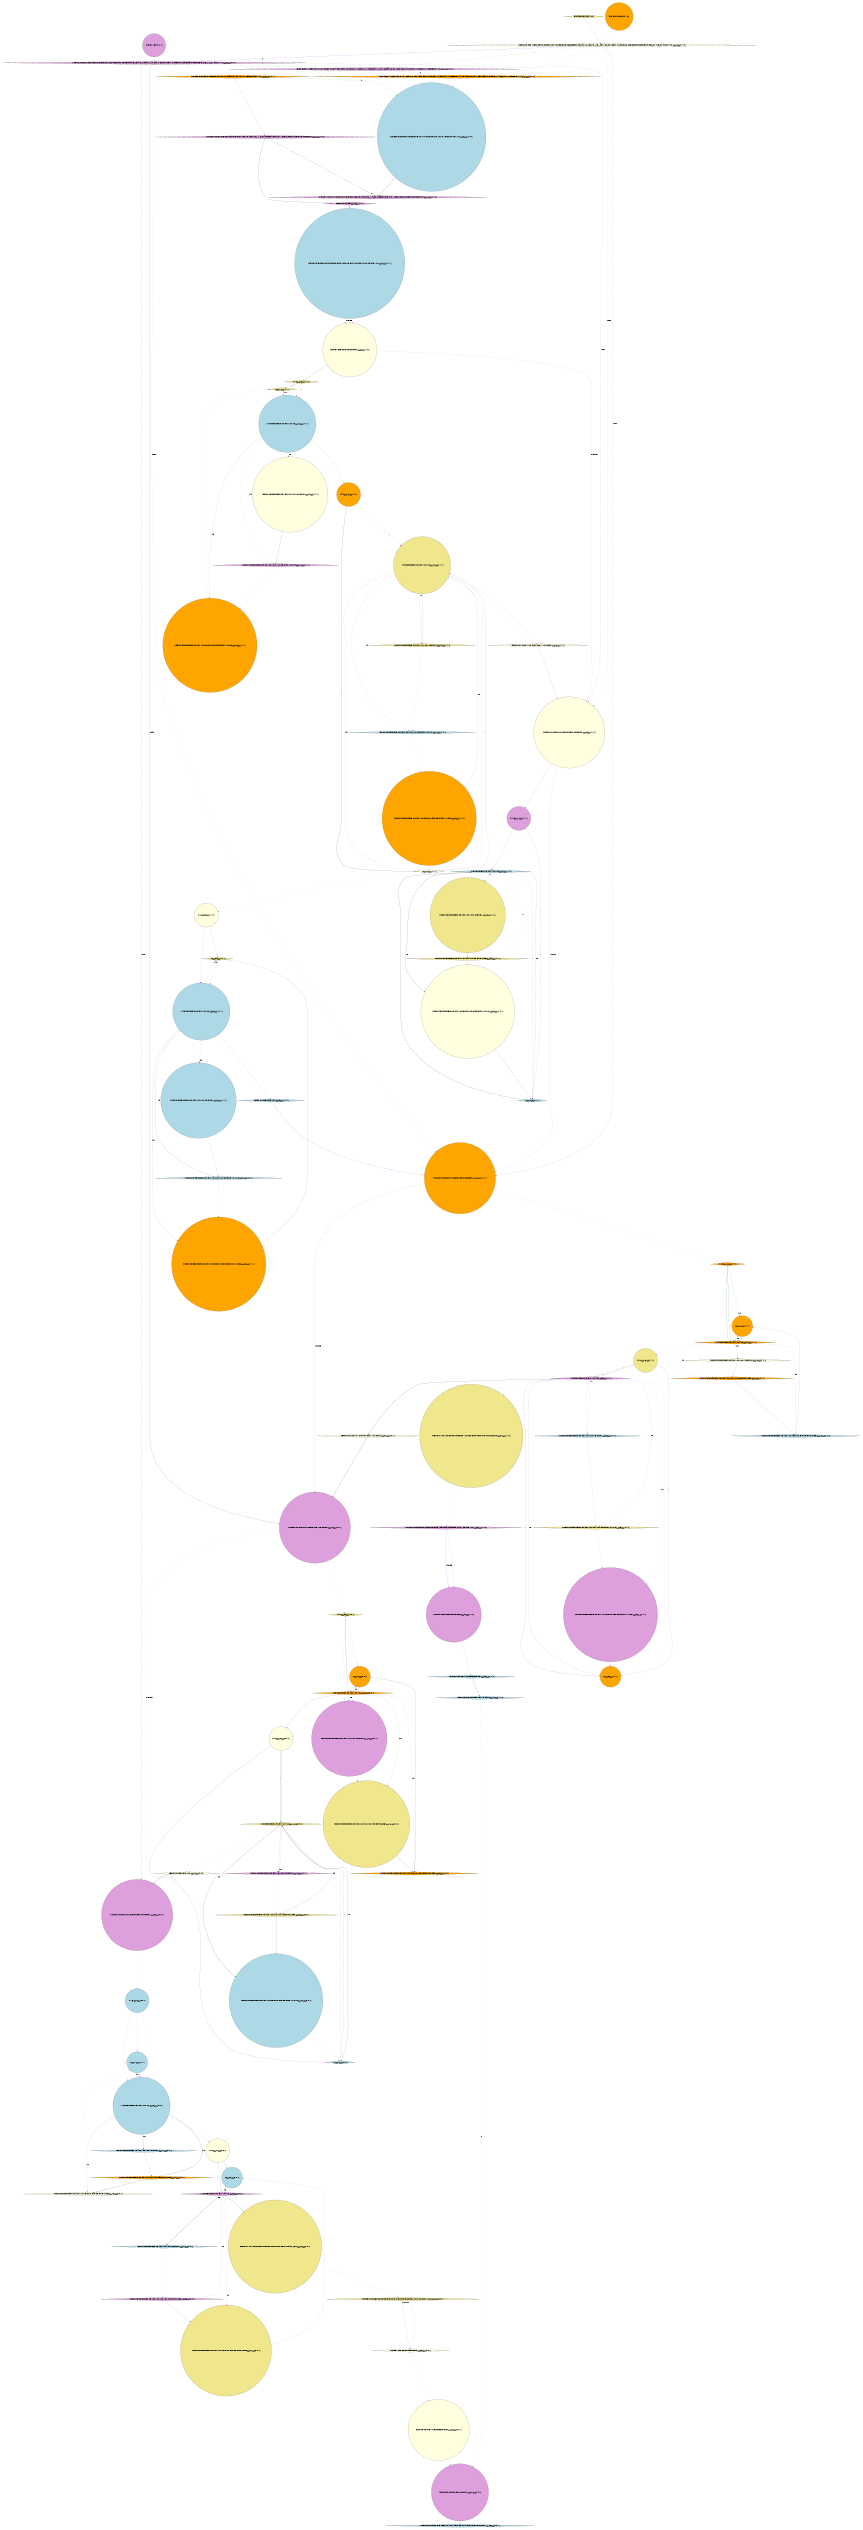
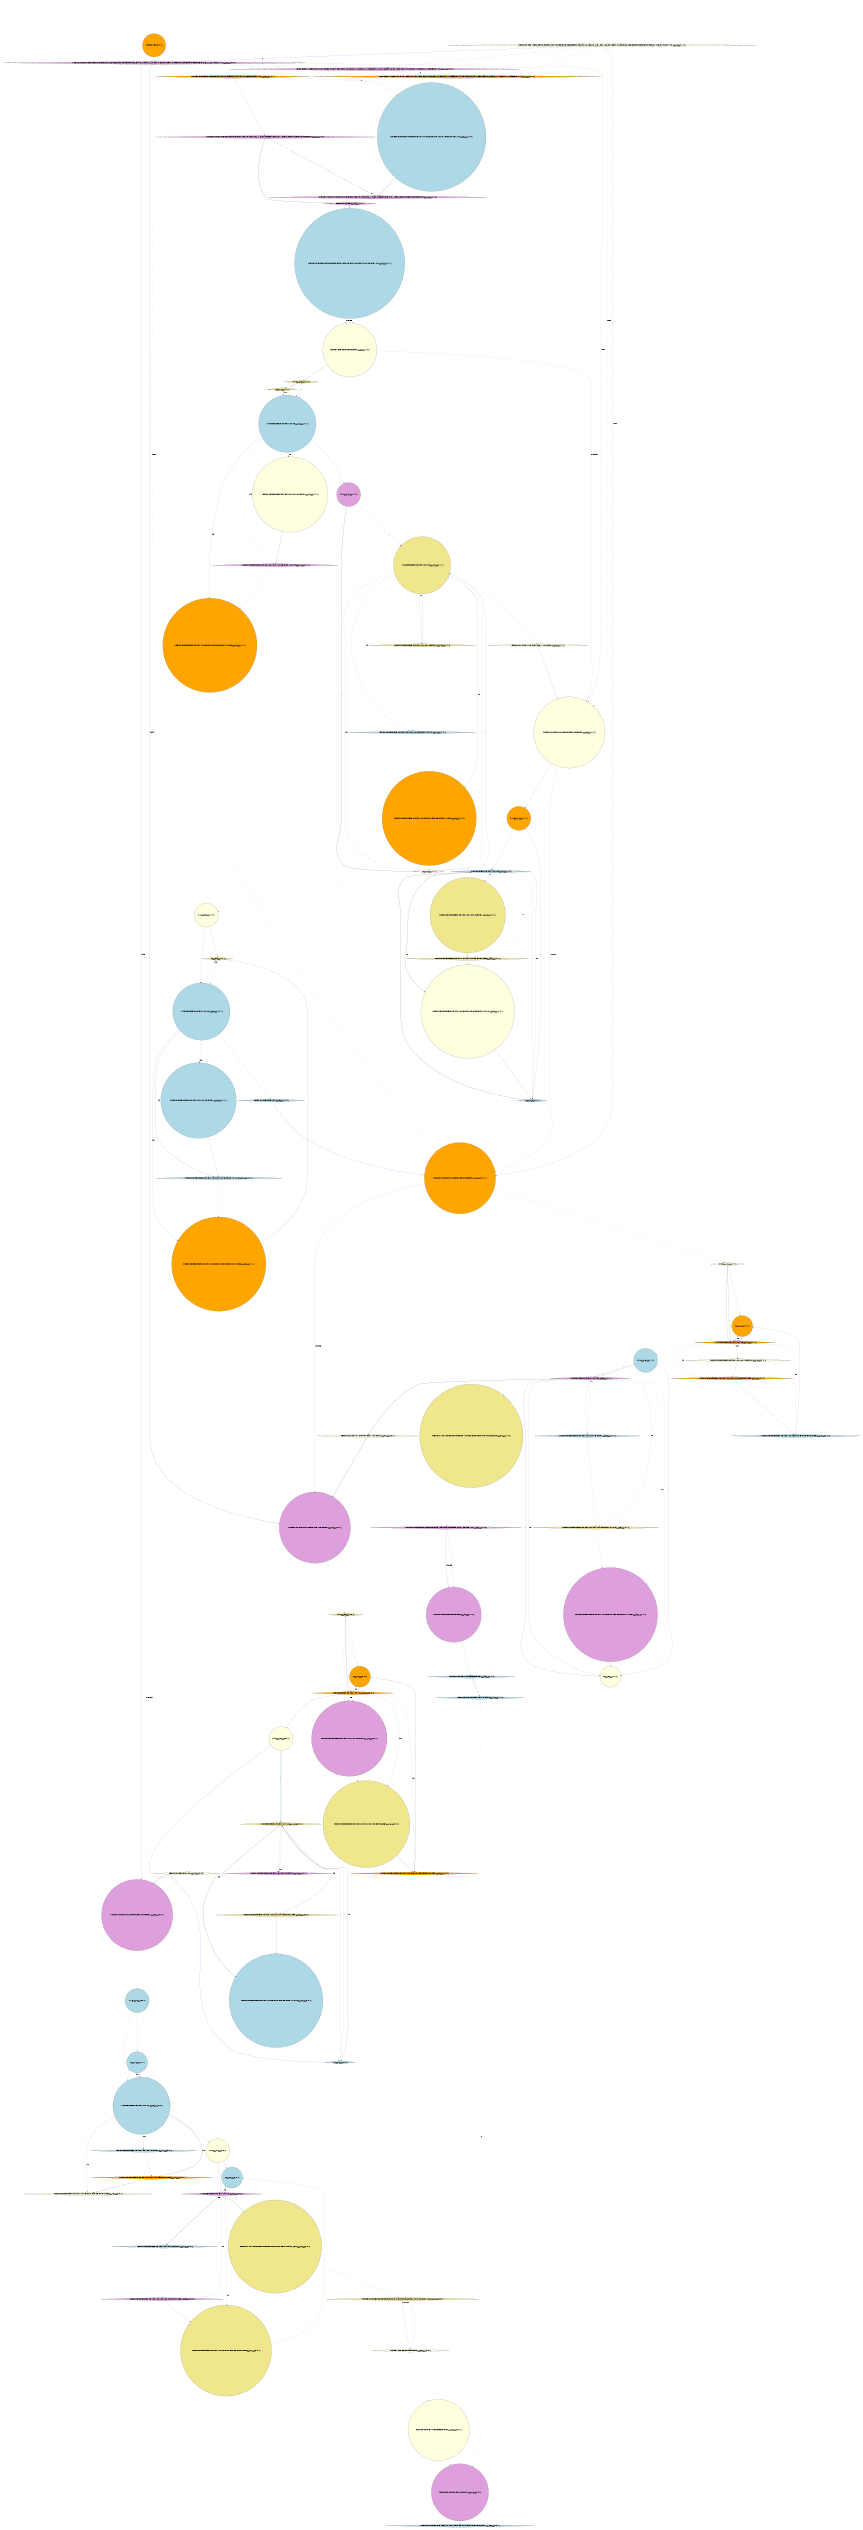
(584, 17) -> none
(619, 17) -> none
(154, 45) -> (154, 45)
(349, 495) -> (349, 495)
(519, 818) -> (519, 818)
(728, 1264) -> (728, 1264)
(739, 1313) -> (739, 1313)
(646, 1360) -> (646, 1360)
(610, 1677) -> (610, 1677)
